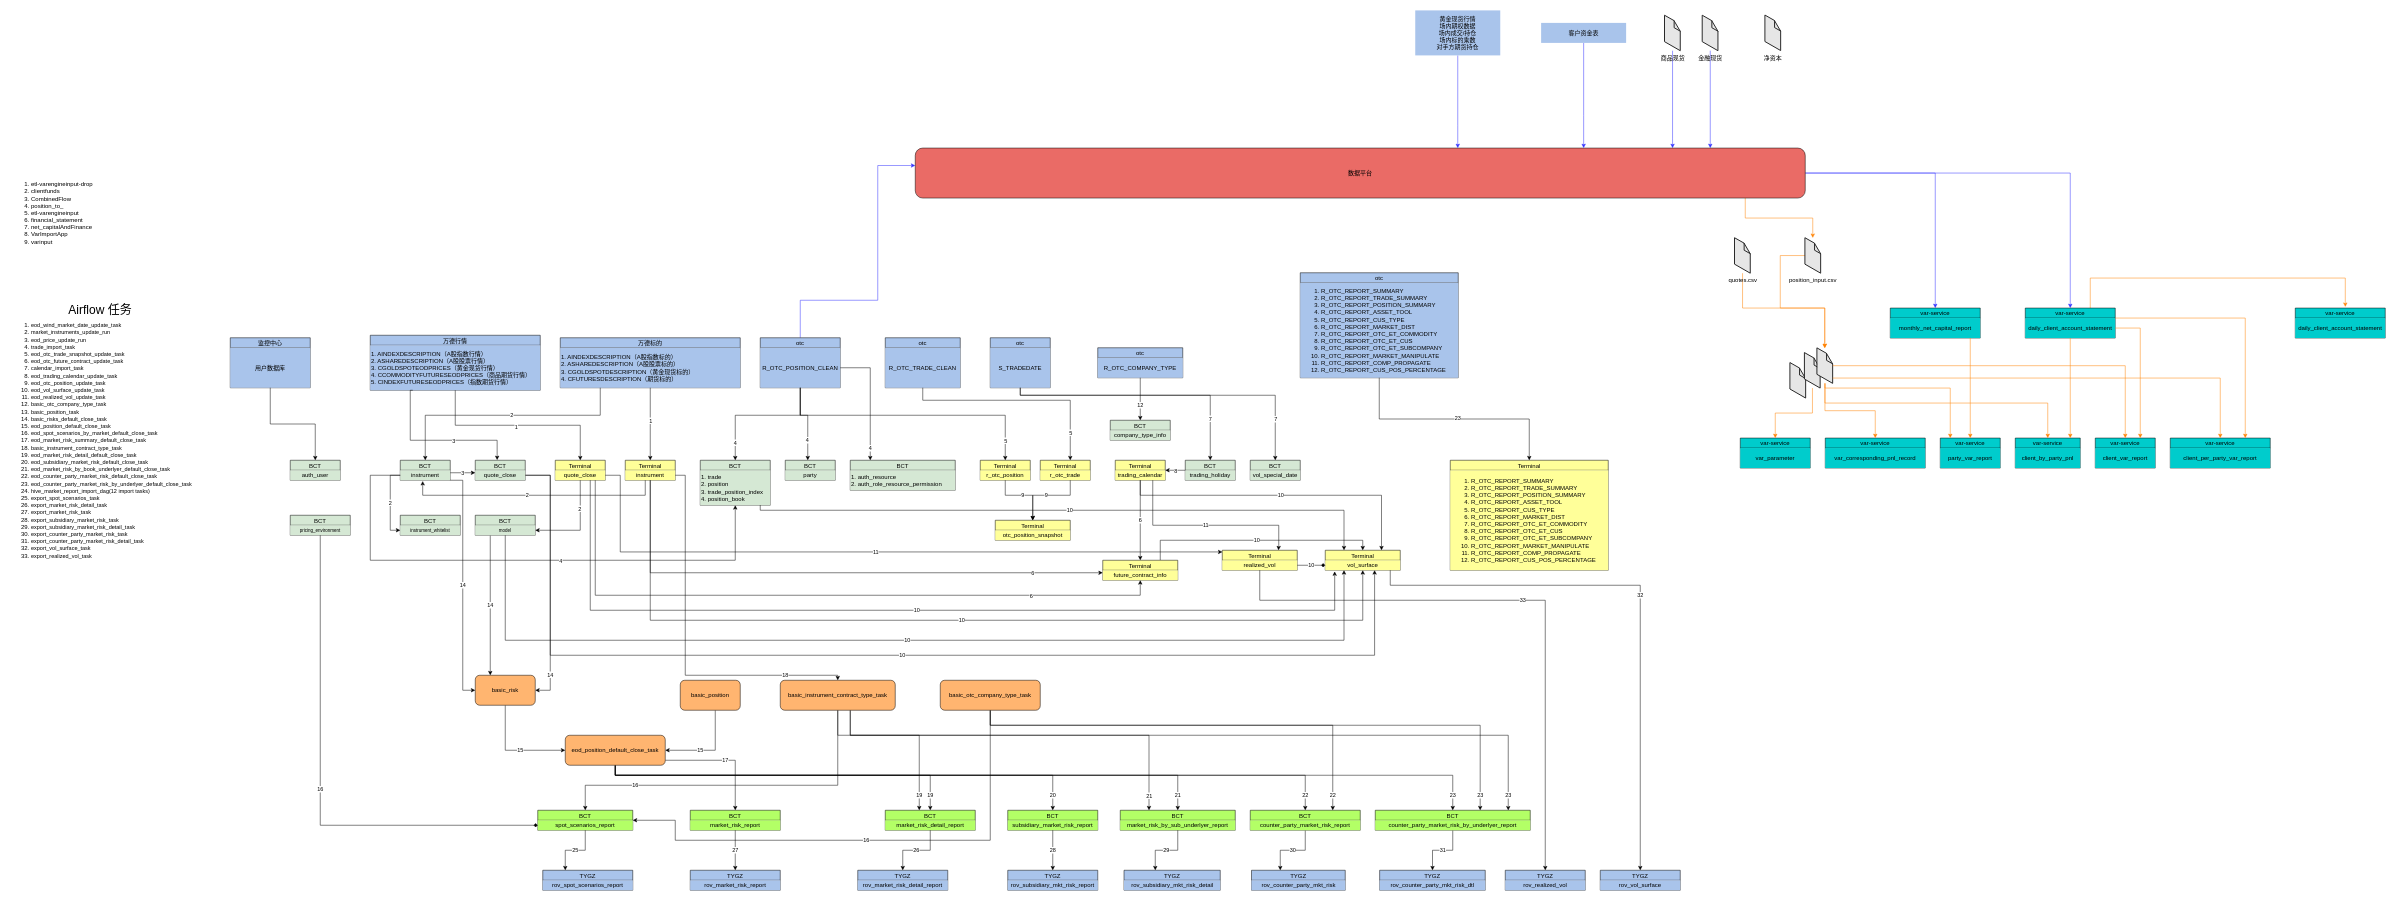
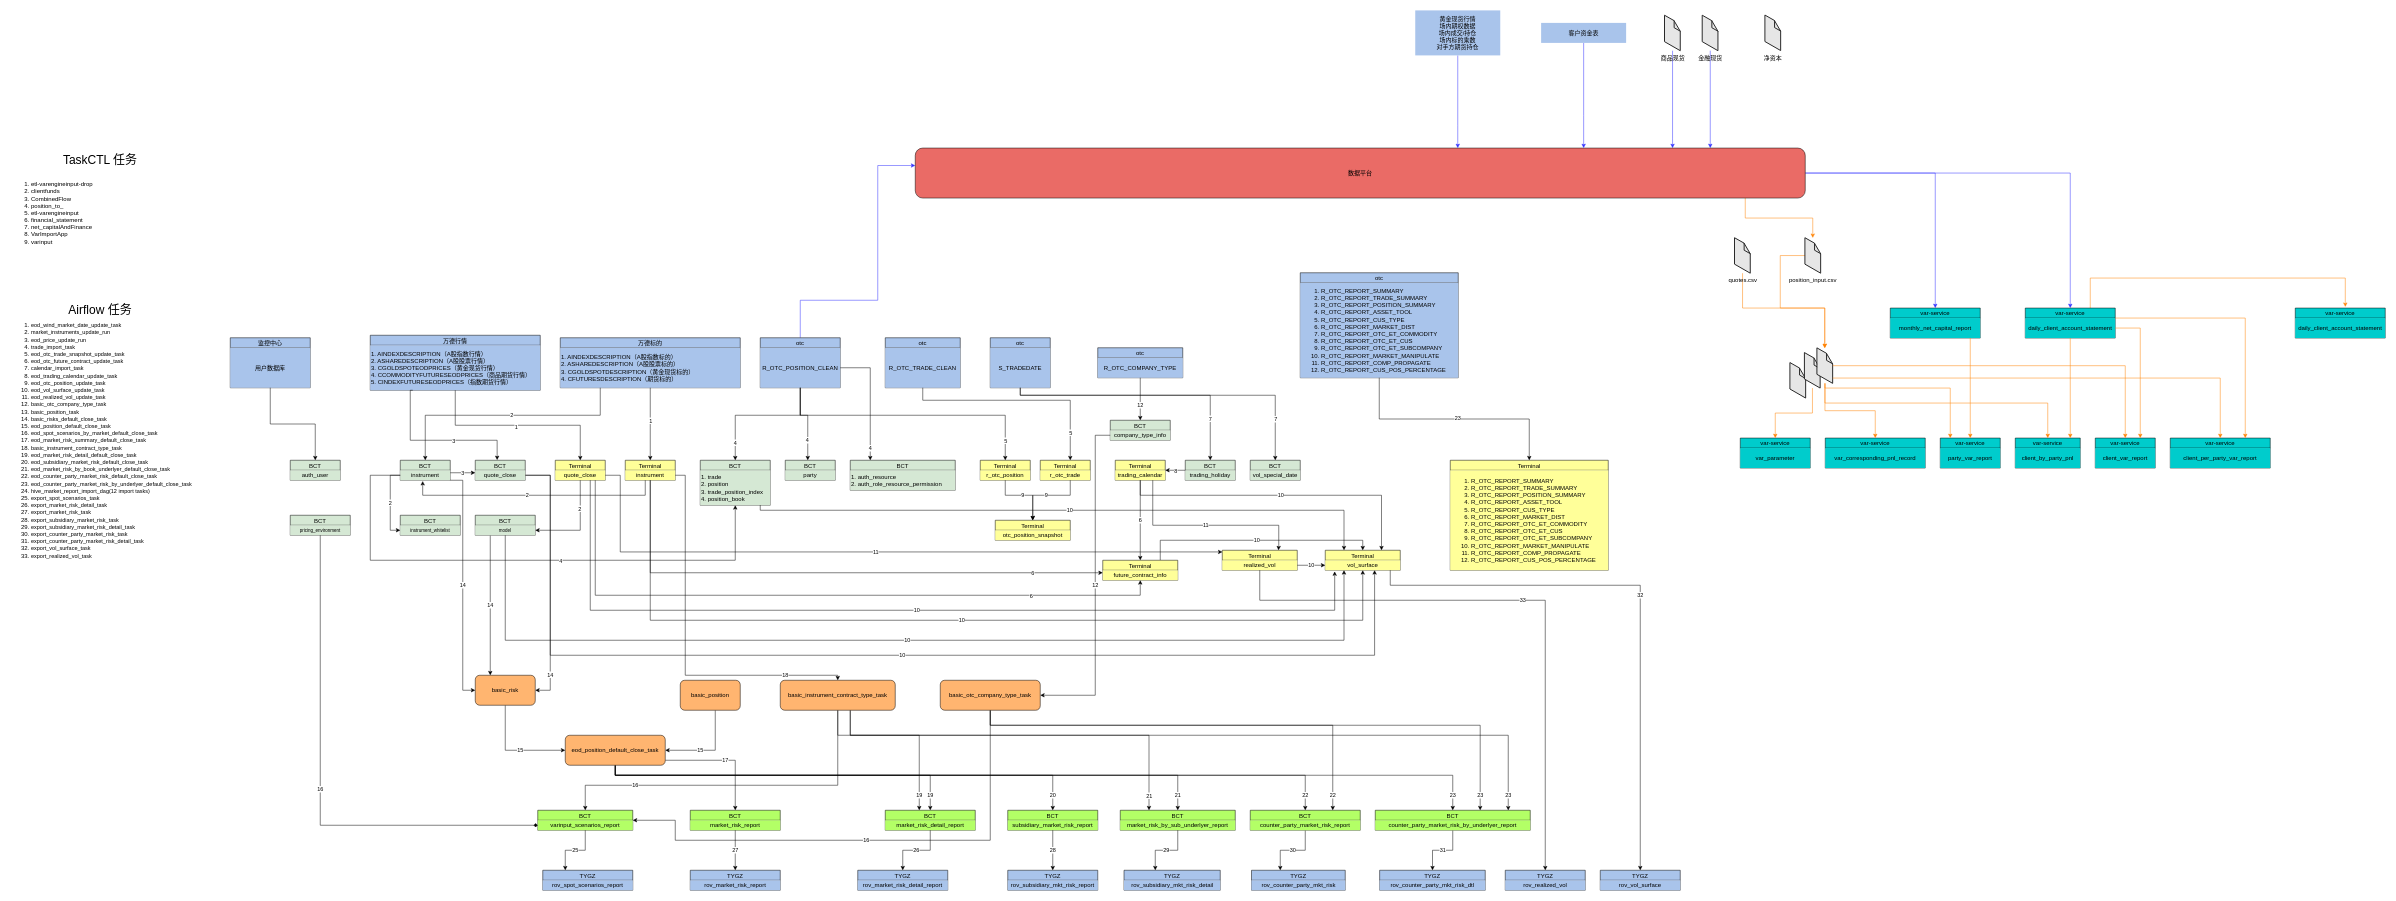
none -> (100, 160)
(1320, 565) -> (1320, 565)
none -> (1095, 584)
(585, 825) -> (585, 825)
